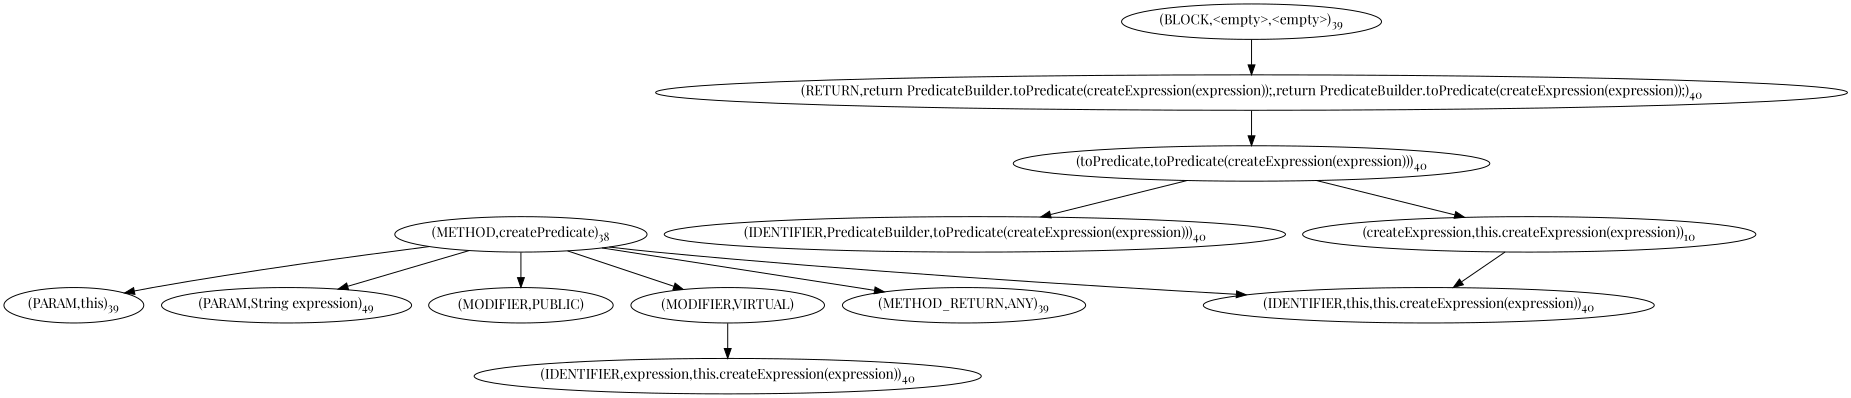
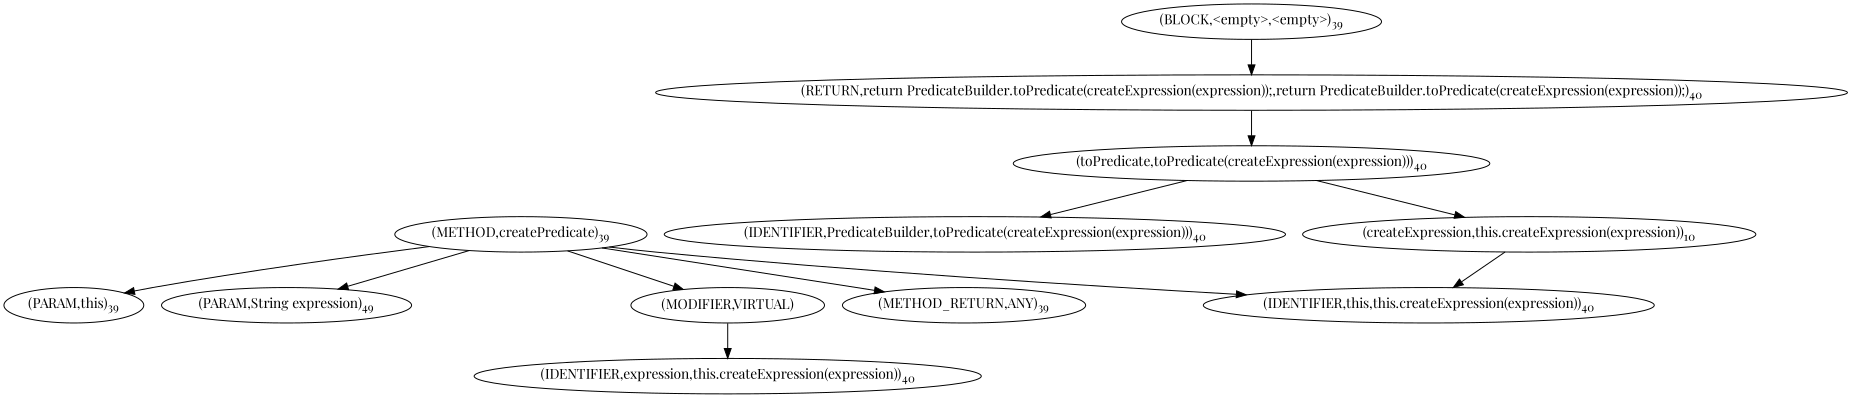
(604, 233) -> (604, 233)
(521, 305) -> none
